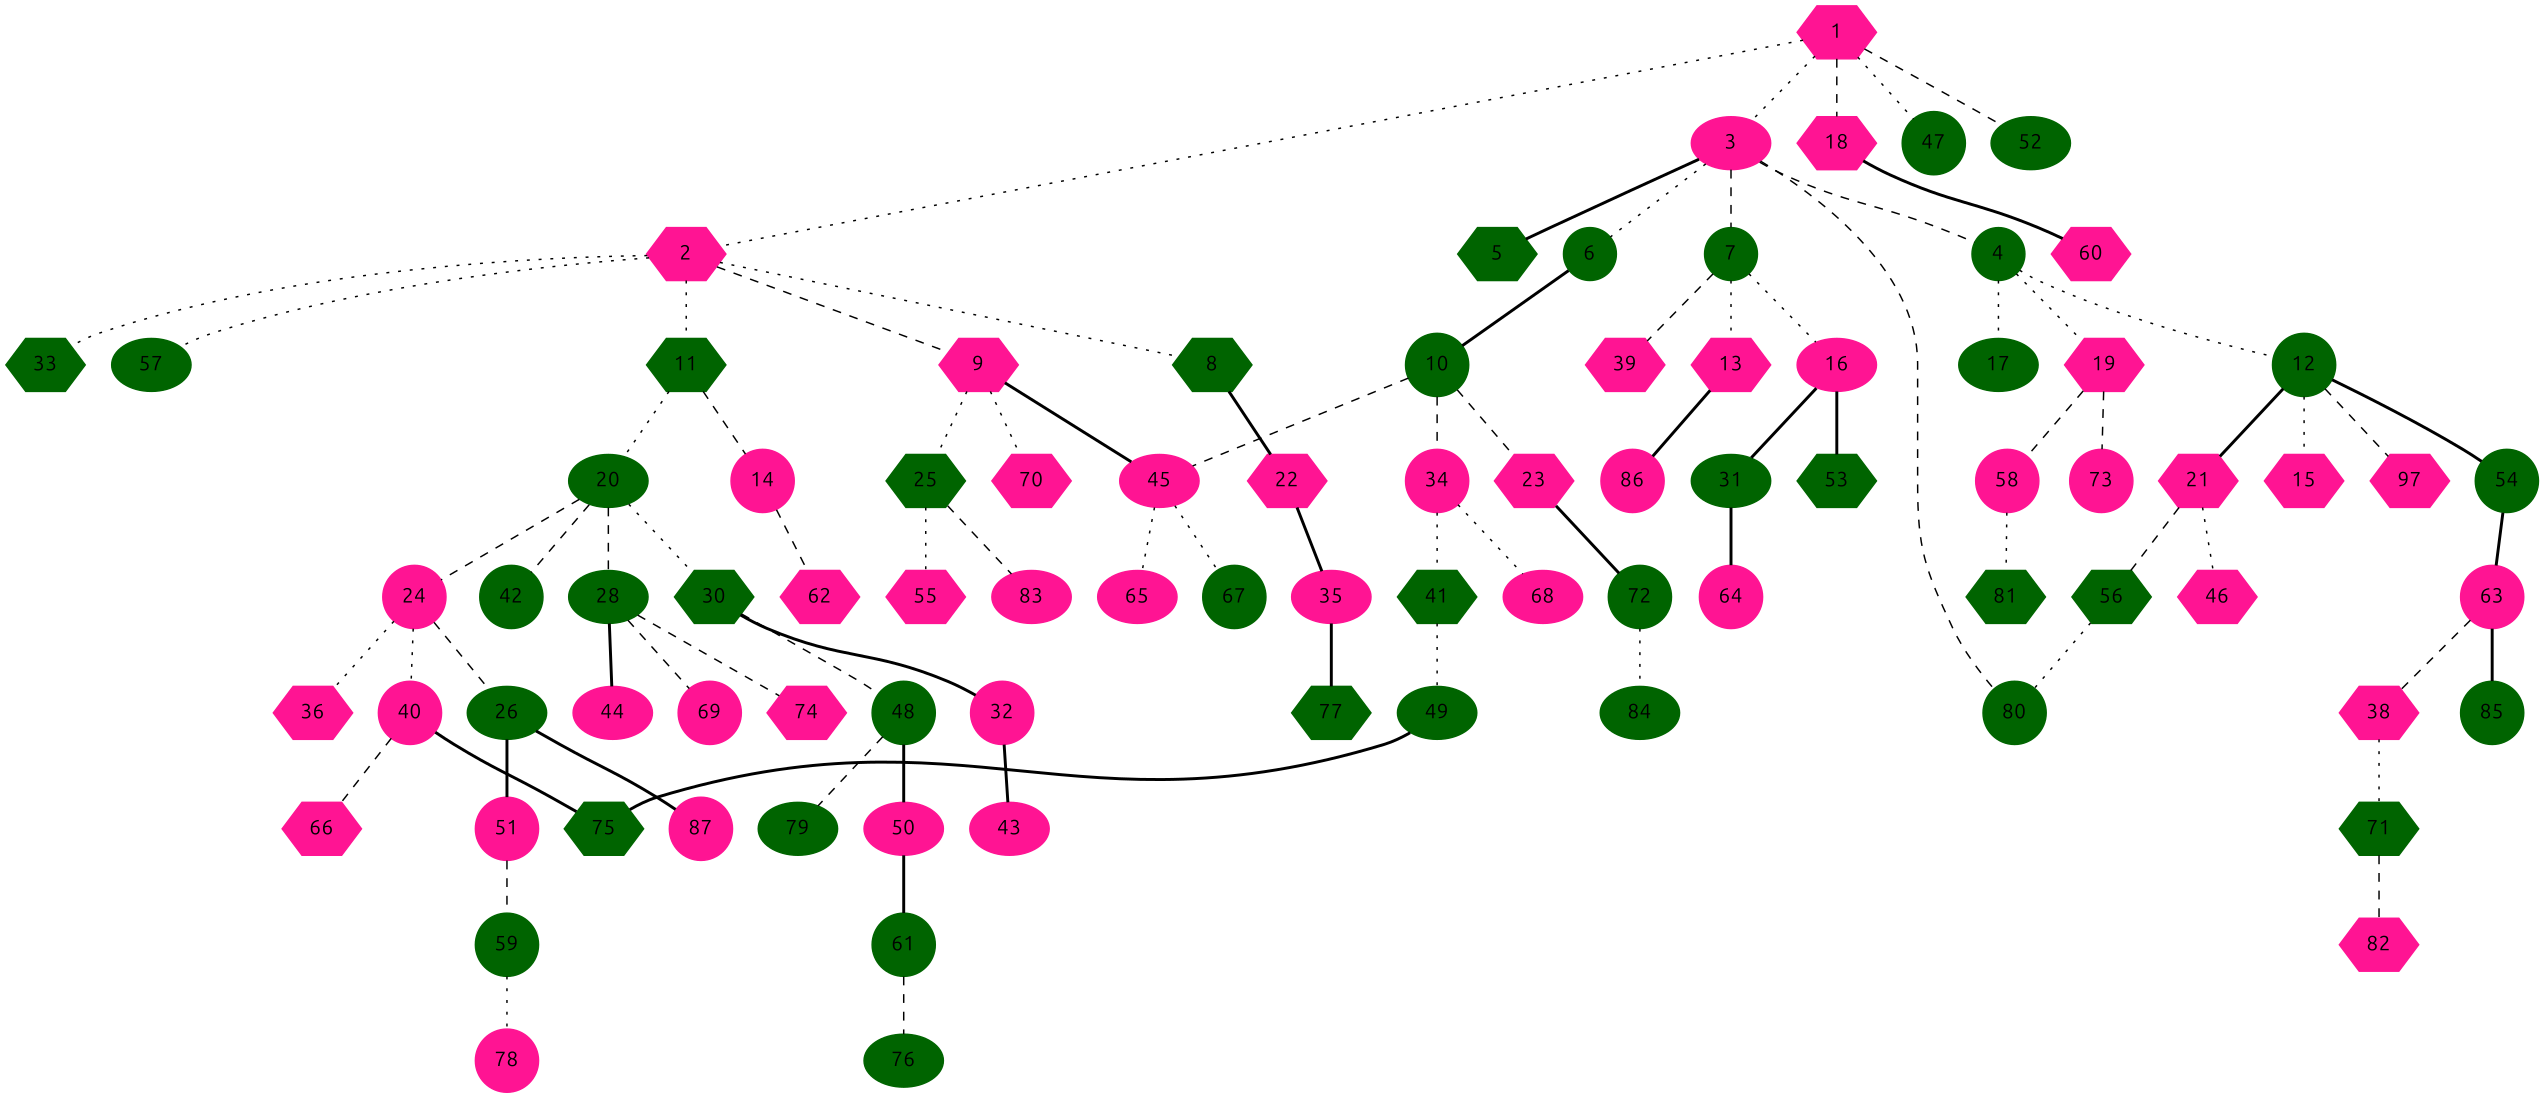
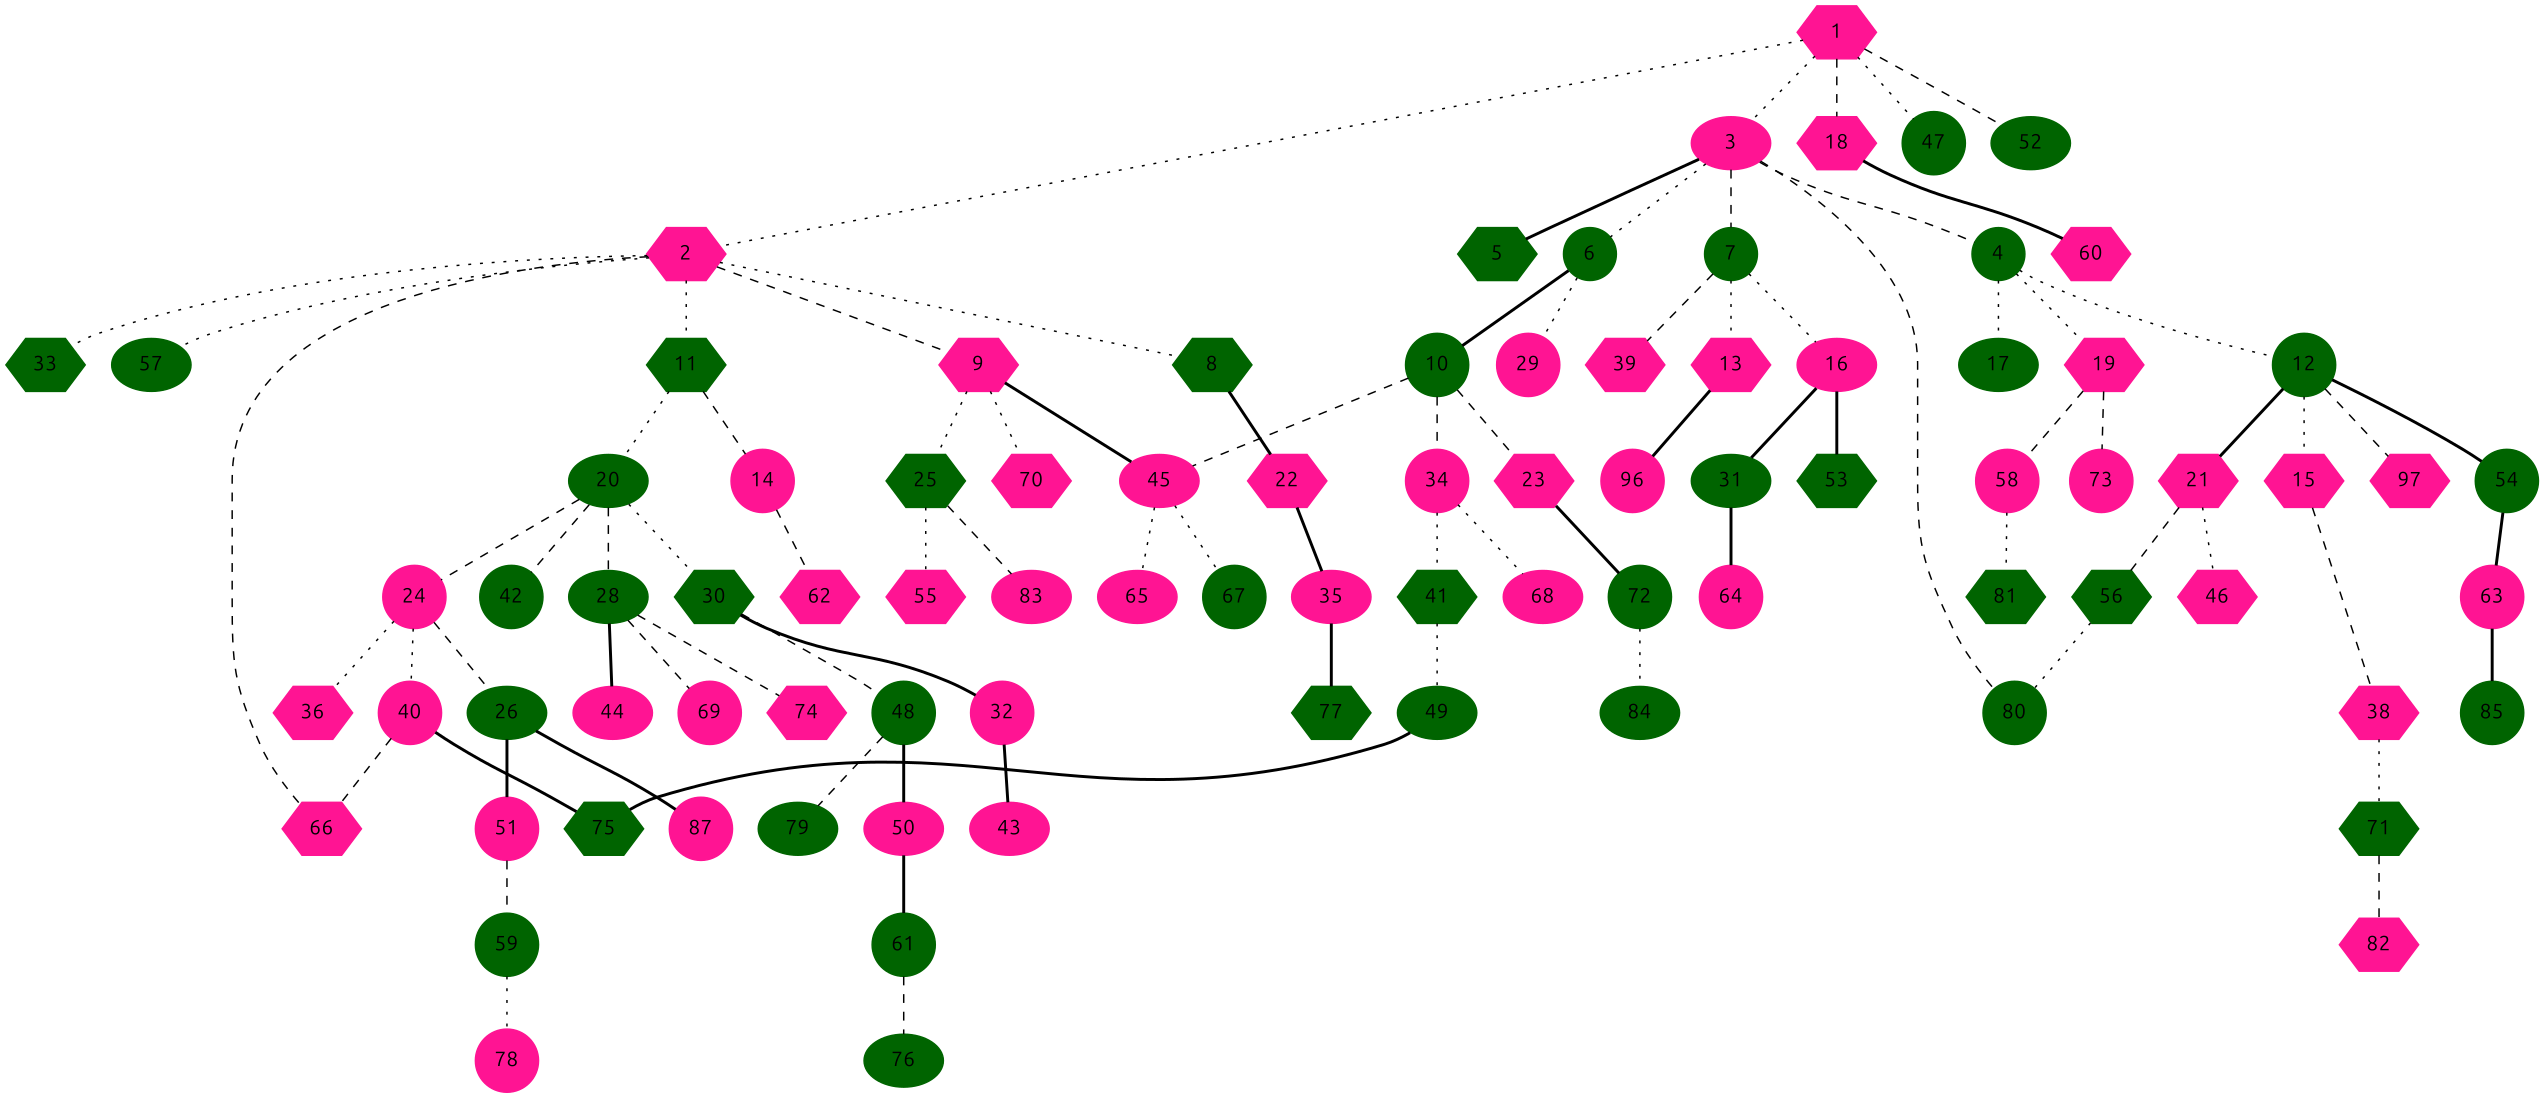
none -> (1528, 365)
none -> (259, 399)
(1633, 481) -> (1633, 481)
(2436, 655) -> (2342, 597)
